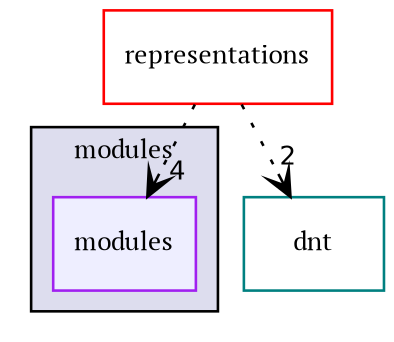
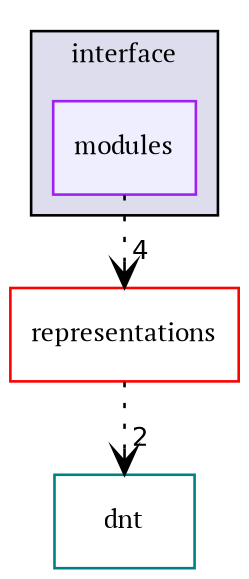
(175, 144) -> (125, 232)
(125, 152) -> (125, 56)
